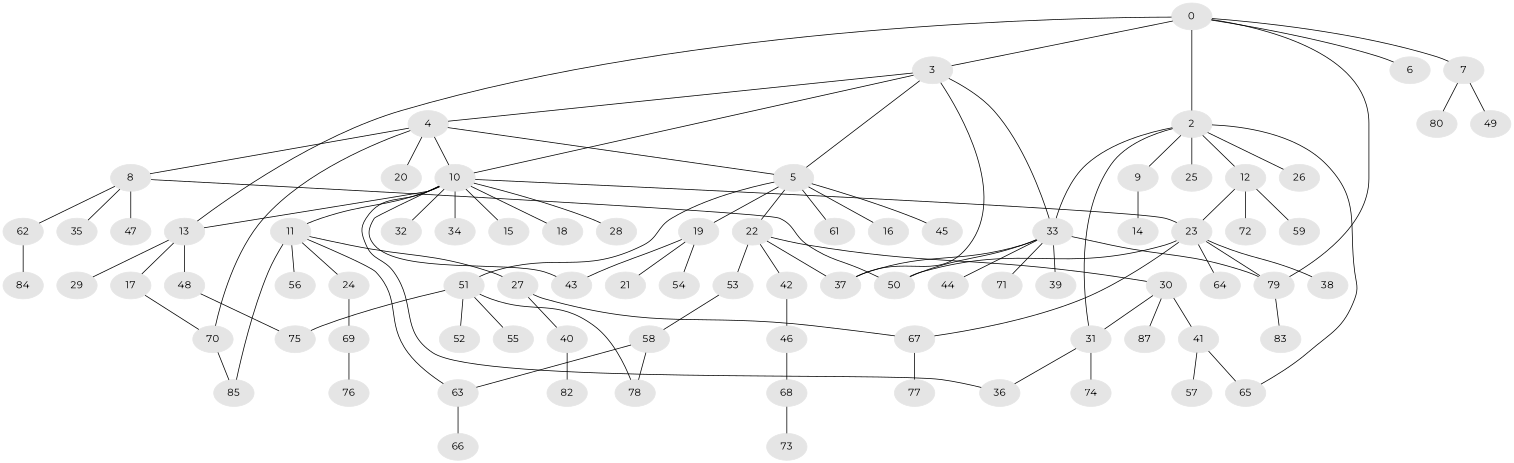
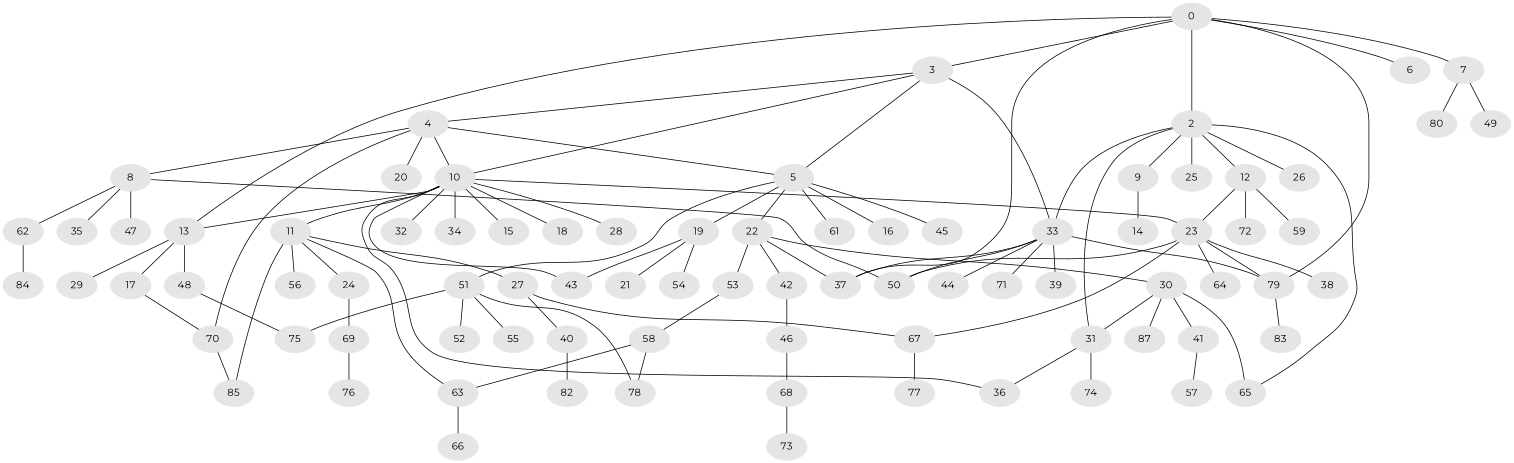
(981, 221) -> (1012, 153)
(1222, 366) -> (1226, 327)
